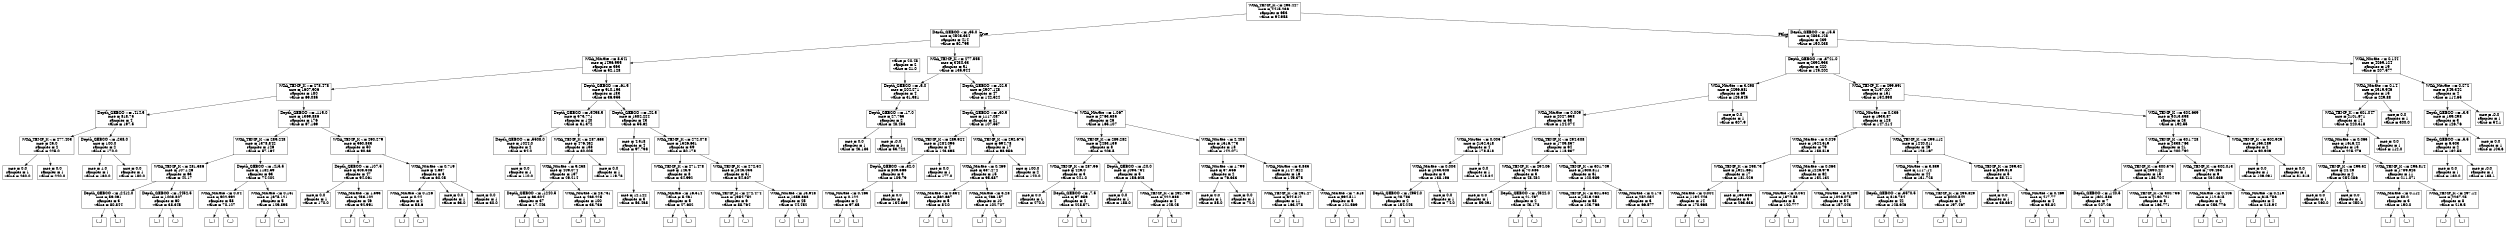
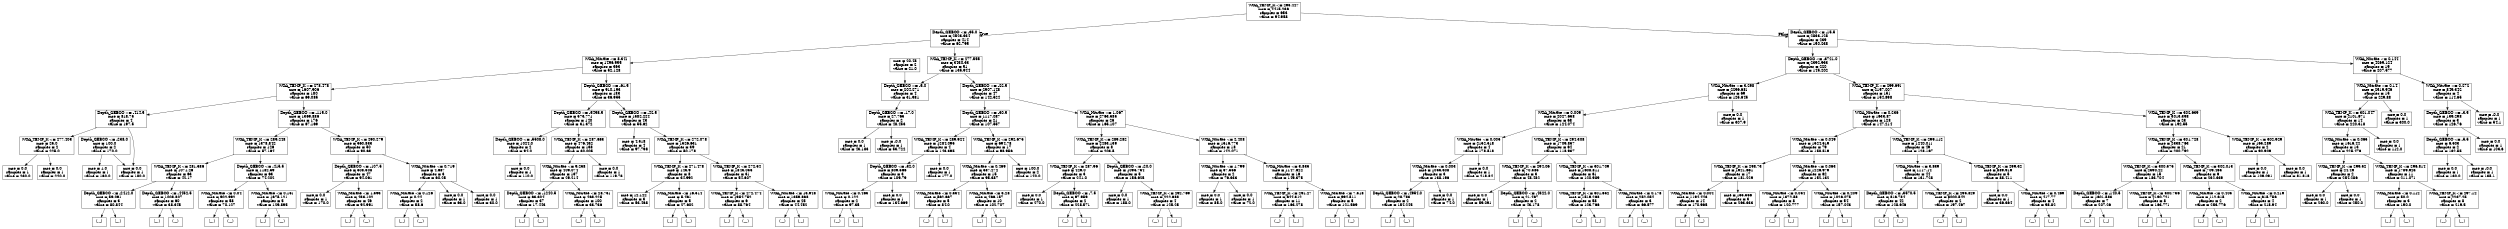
(905, 65) -> (905, 65)
(113, 131) -> (134, 145)
(634, 171) -> (656, 186)
(679, 199) -> (679, 199)
